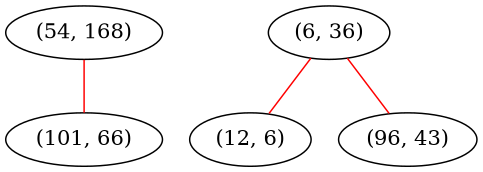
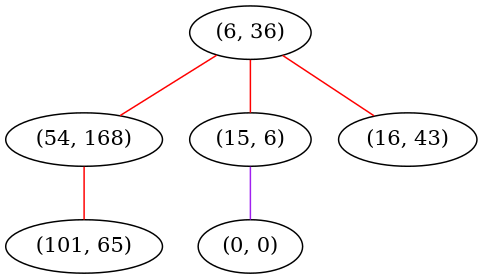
none -> (168, 85)
(84, 140) -> (84, 246)
(250, 140) -> (250, 140)
(408, 140) -> (408, 140)
none -> (250, 246)
